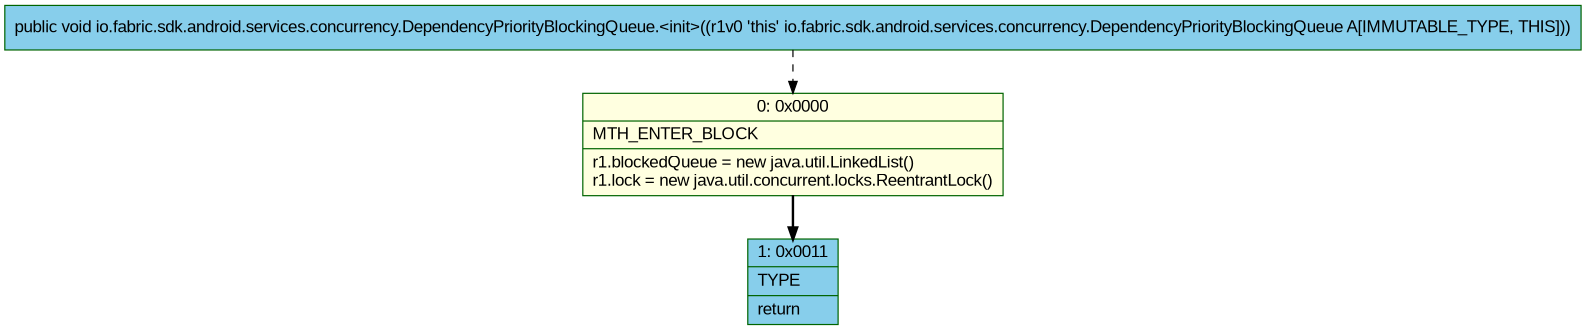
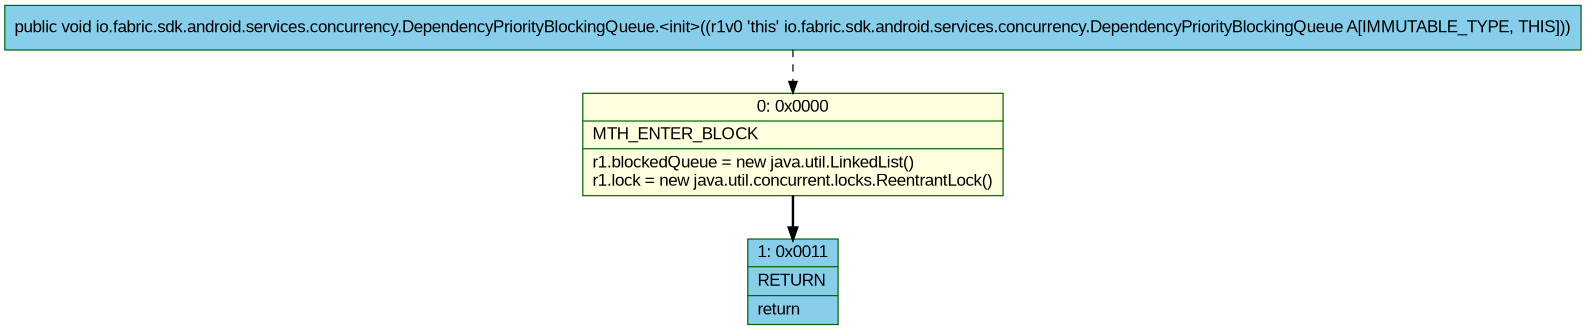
(779, 281) -> (792, 281)
